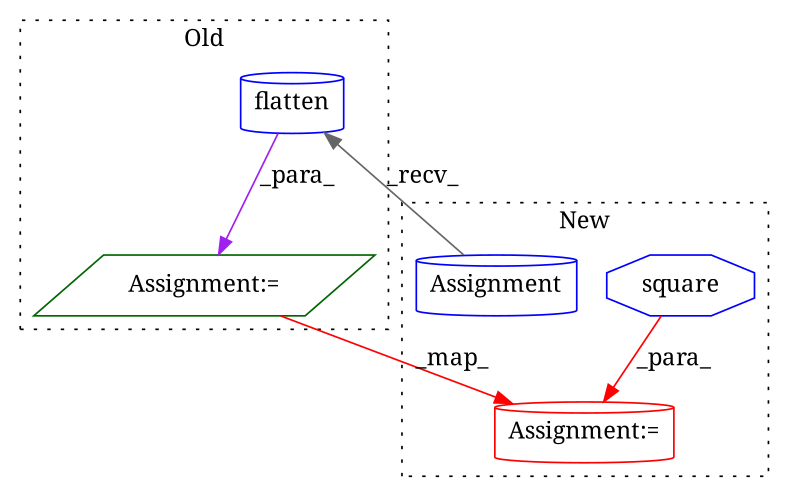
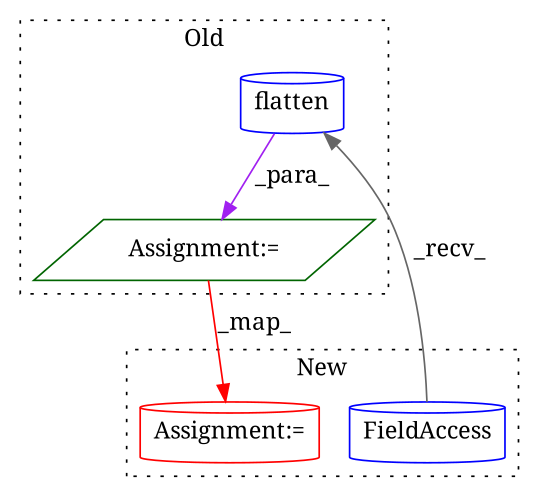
(497, 285) -> (427, 432)
(681, 285) -> none
